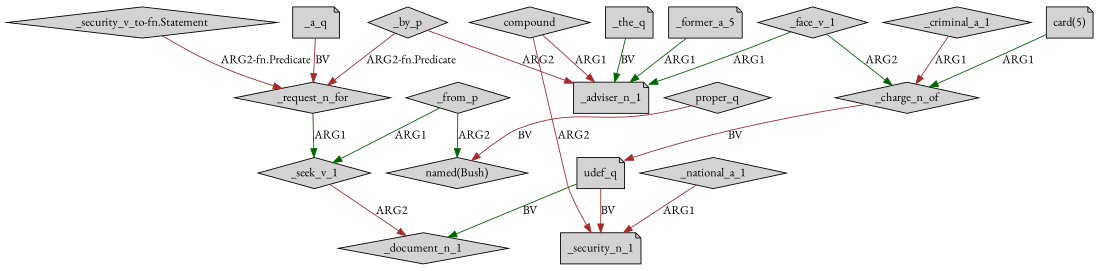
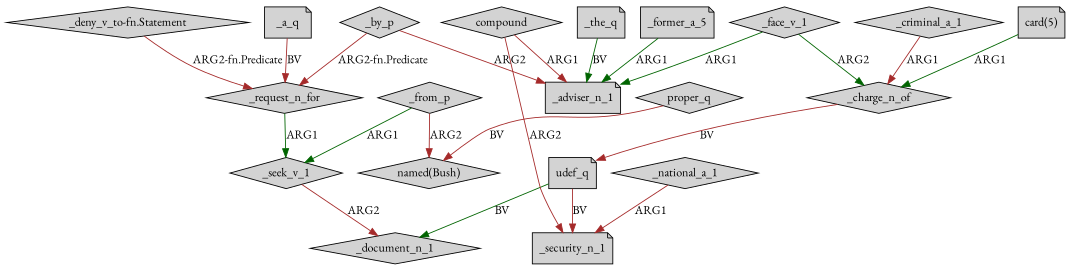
(142, 22) -> (128, 22)
(458, 131) -> (429, 131)
